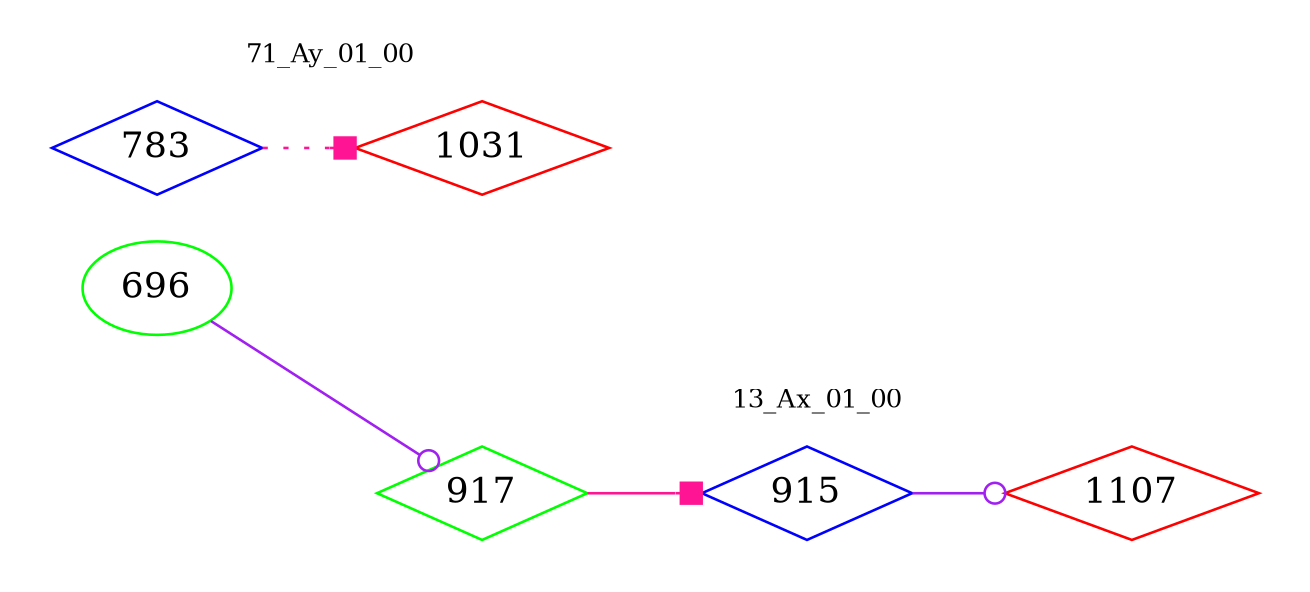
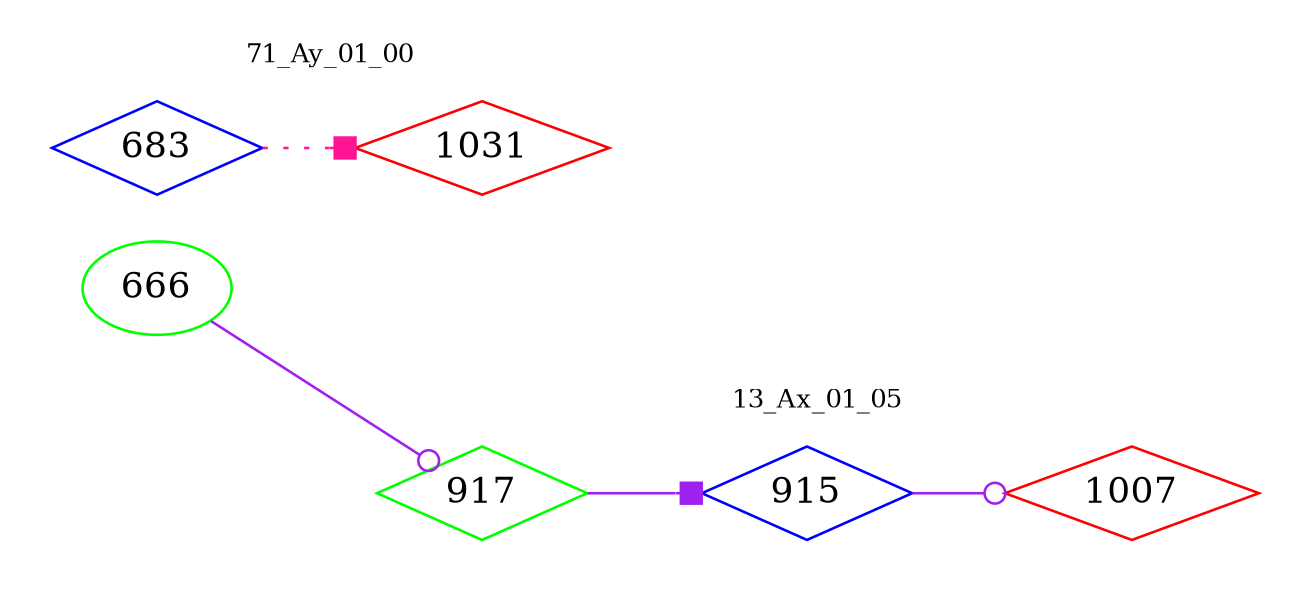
(157, 148) -> (157, 148)
(157, 288) -> (157, 288)
(818, 401) -> (818, 401)
(631, 493) -> (631, 493)
(1132, 493) -> (1132, 493)
